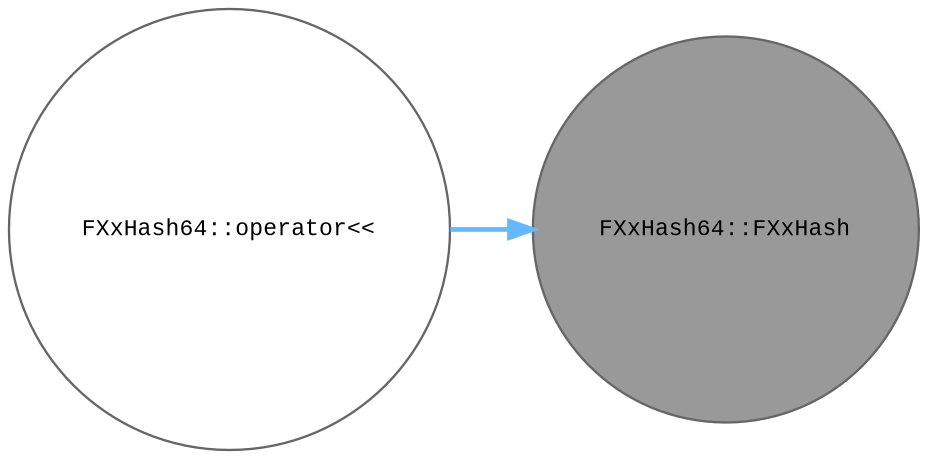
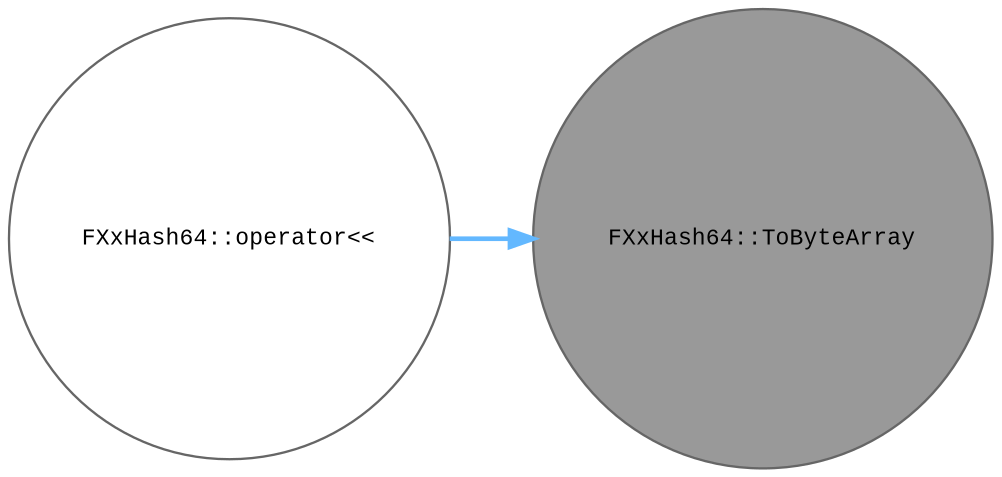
(726, 229) -> (763, 239)
